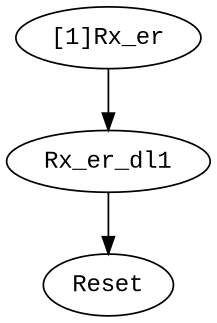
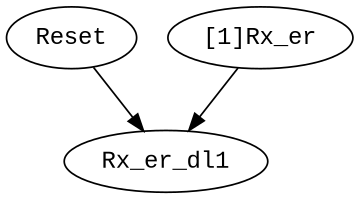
(108, 215) -> (113, 92)
